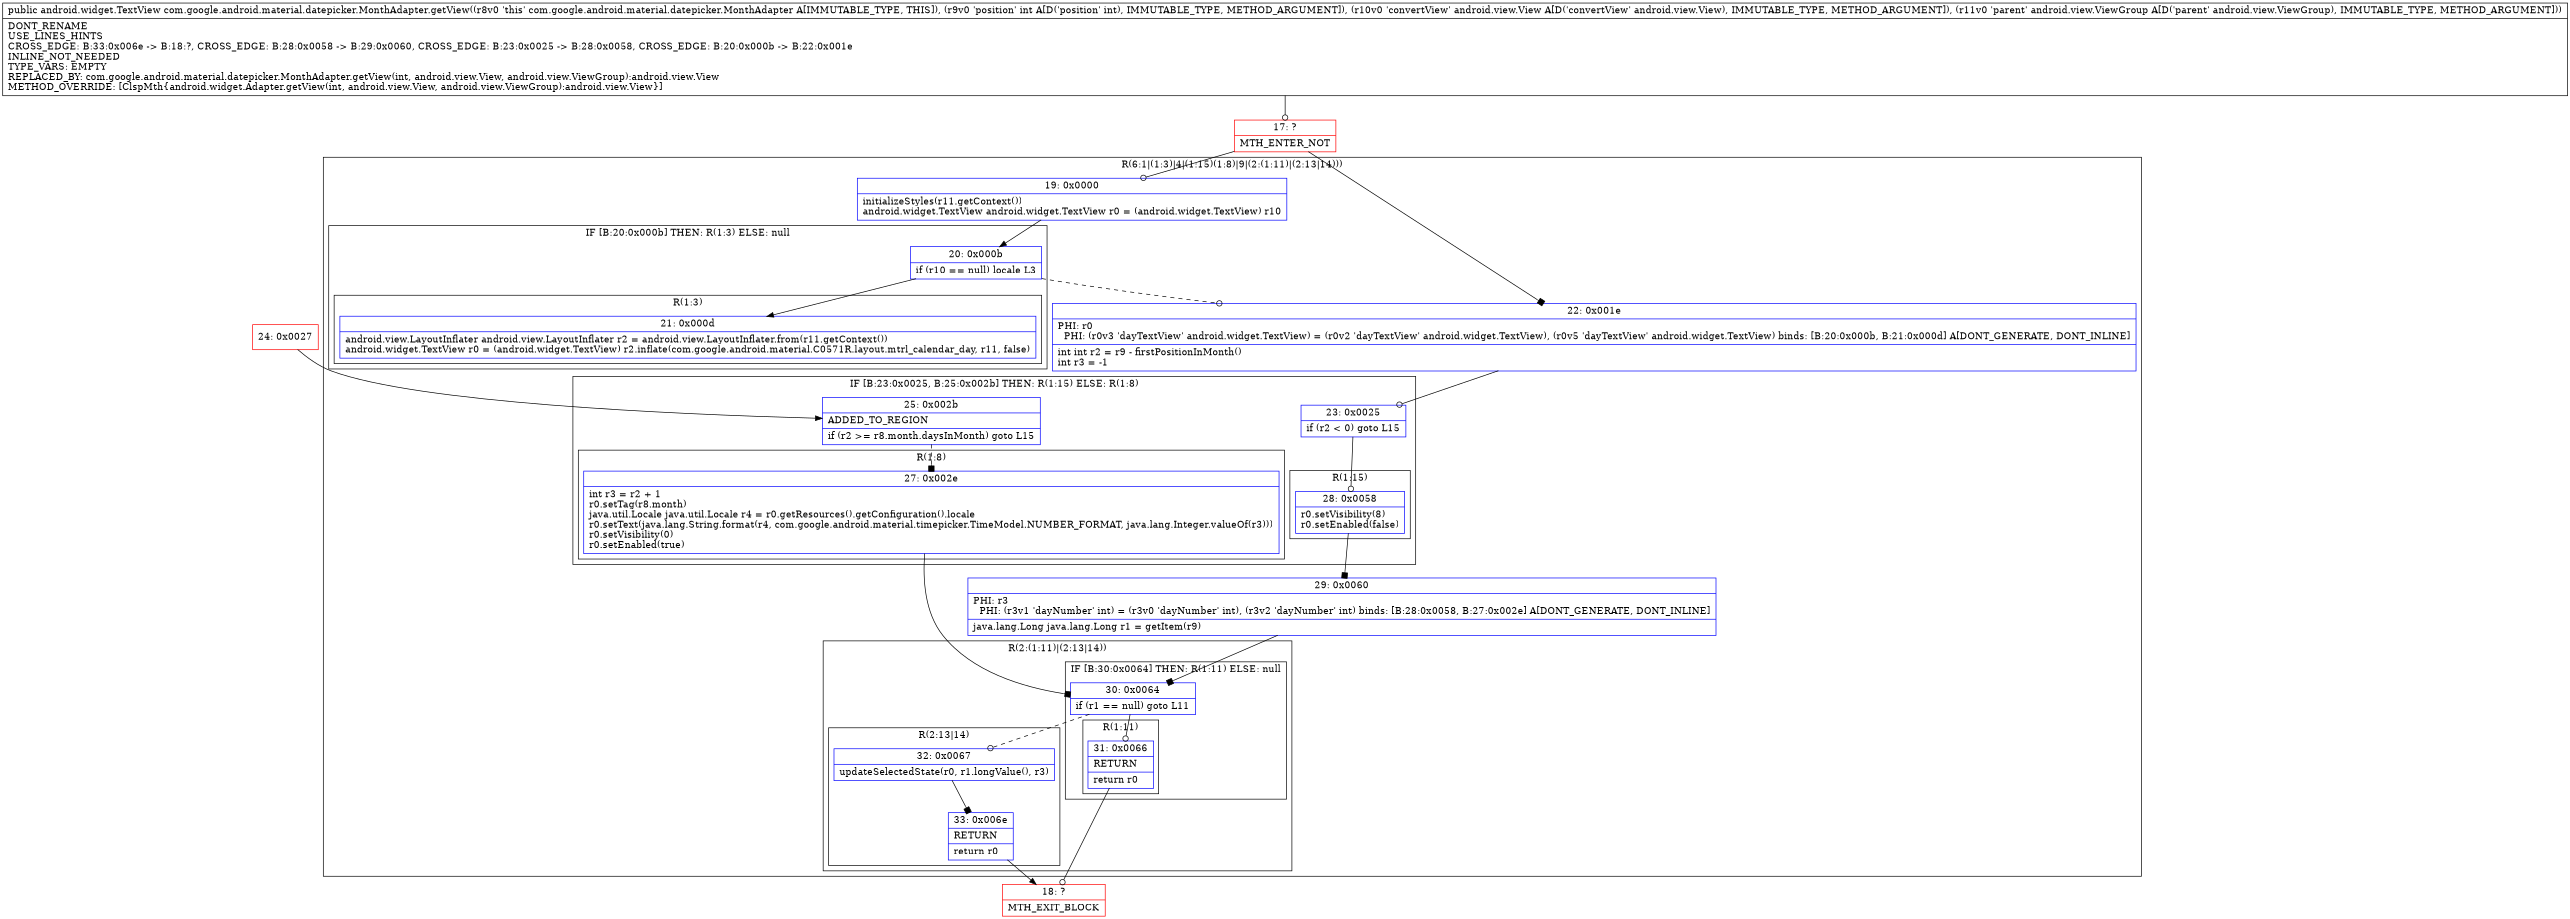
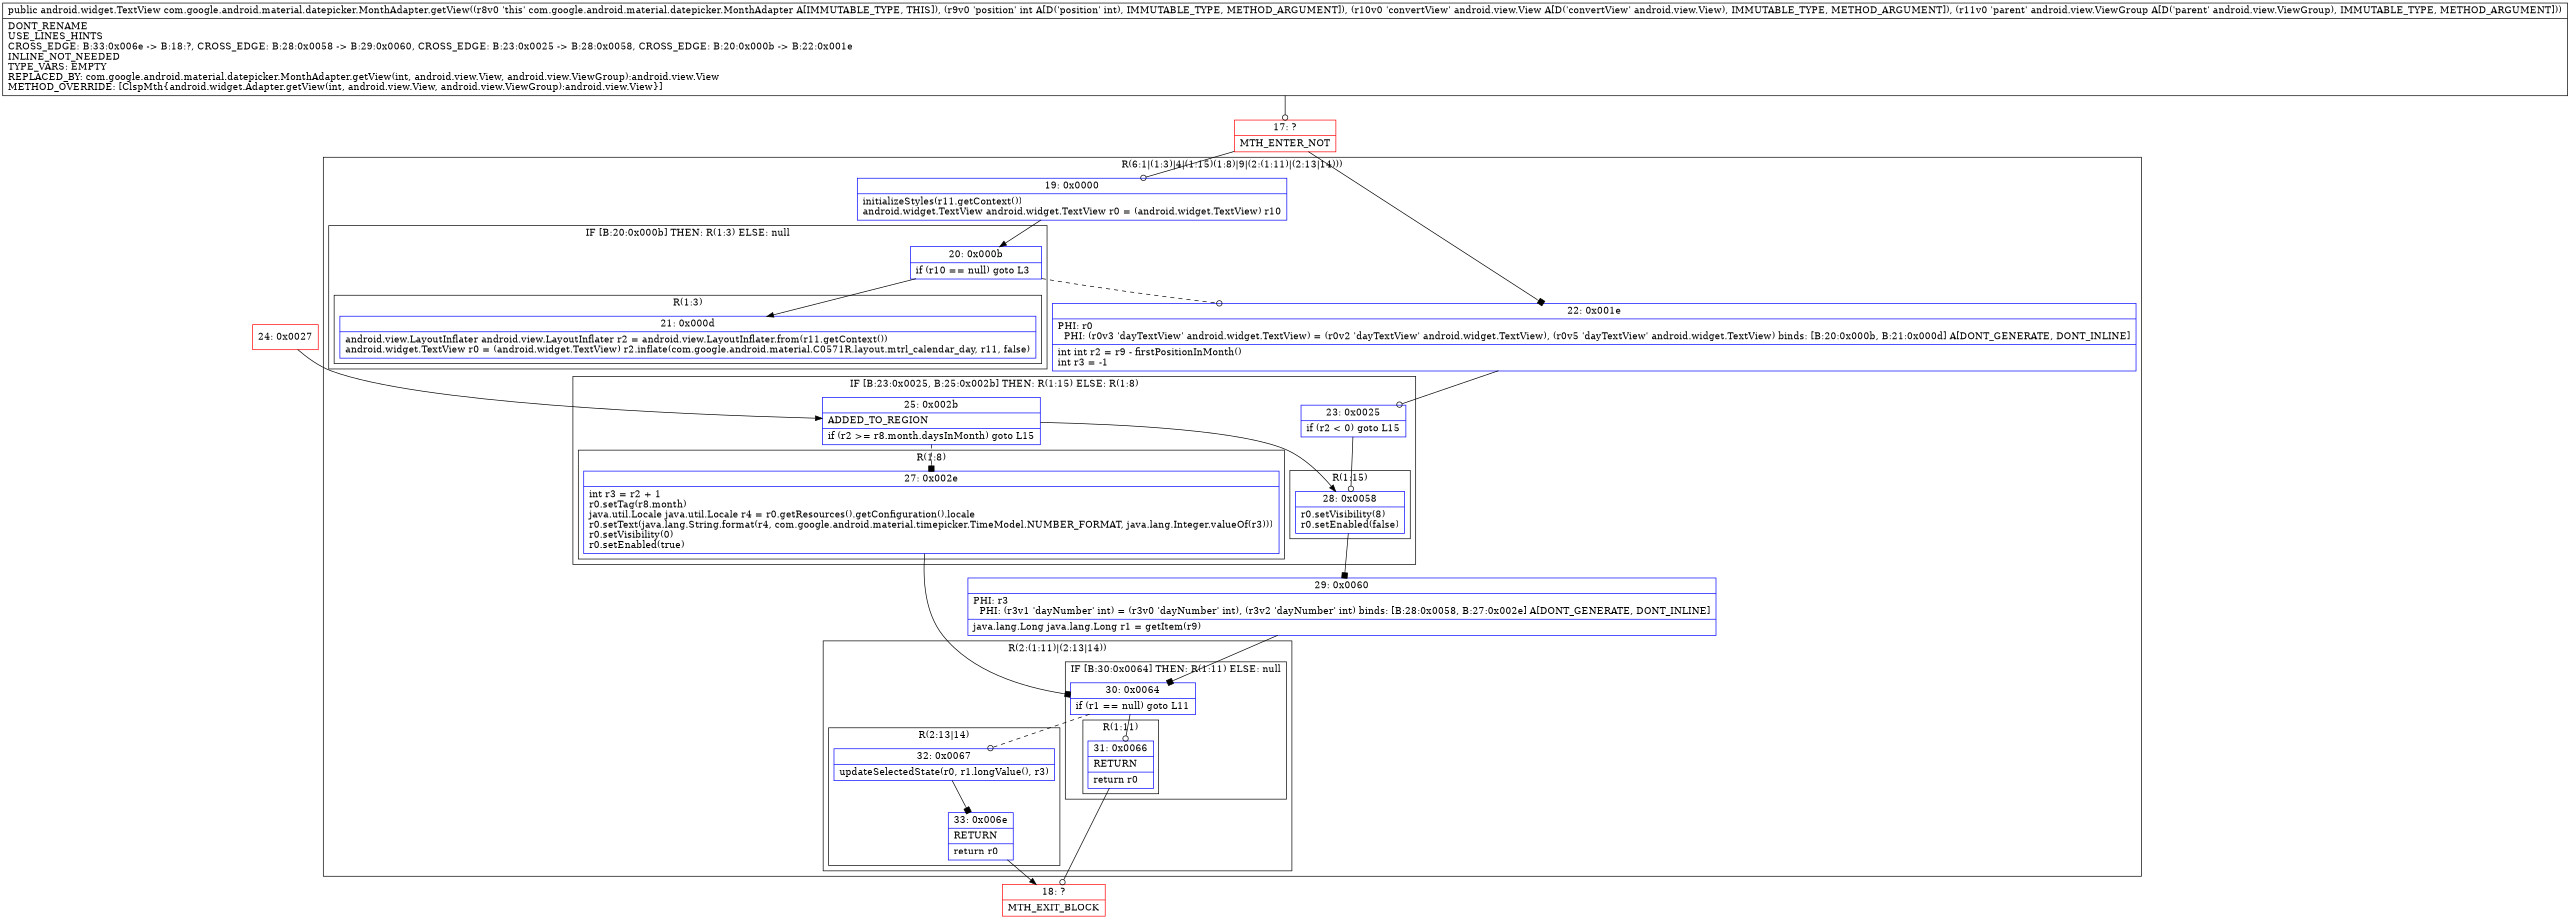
(976, 271) -> (973, 271)
none -> (1193, 431)
